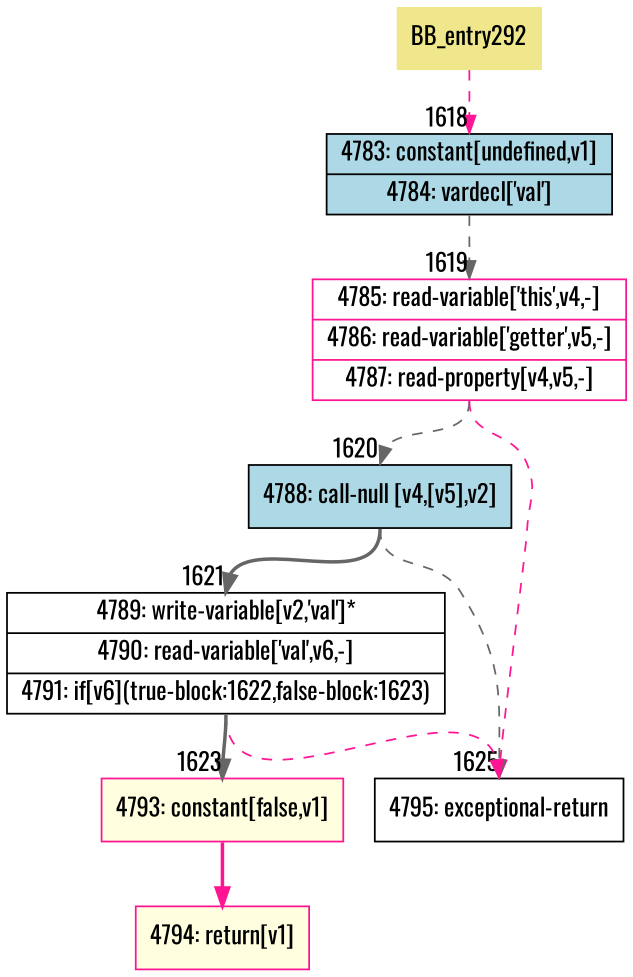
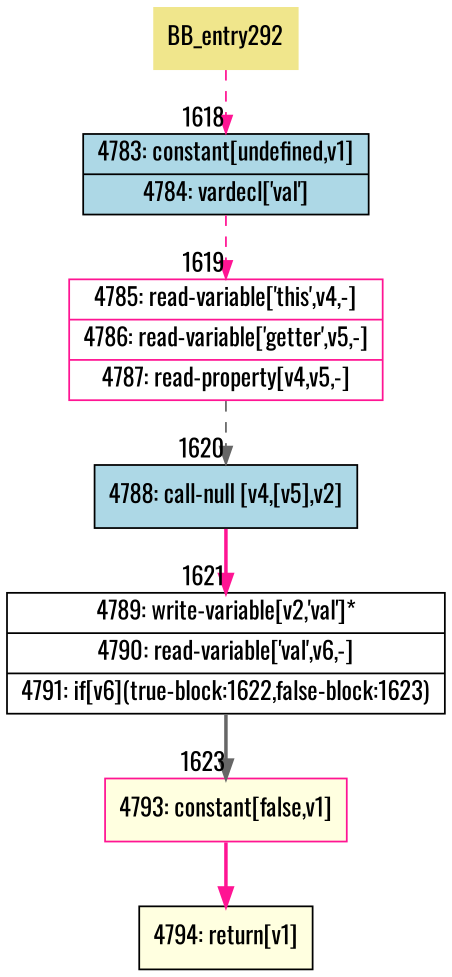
(469, 238) -> (226, 238)
(312, 561) -> (226, 552)
(499, 810) -> none
(222, 938) -> (226, 938)
